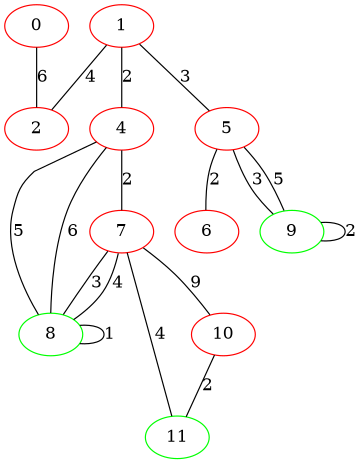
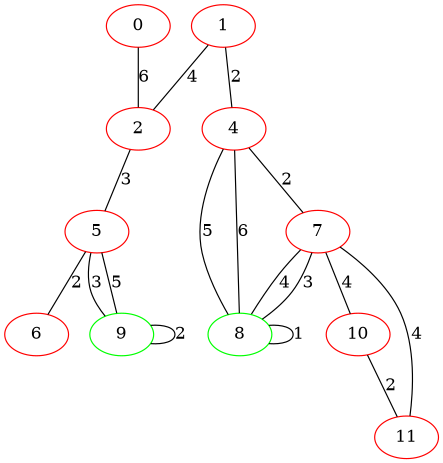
(174, 78) -> (118, 180)
(196, 283) -> (347, 283)
(177, 437) -> (407, 437)
